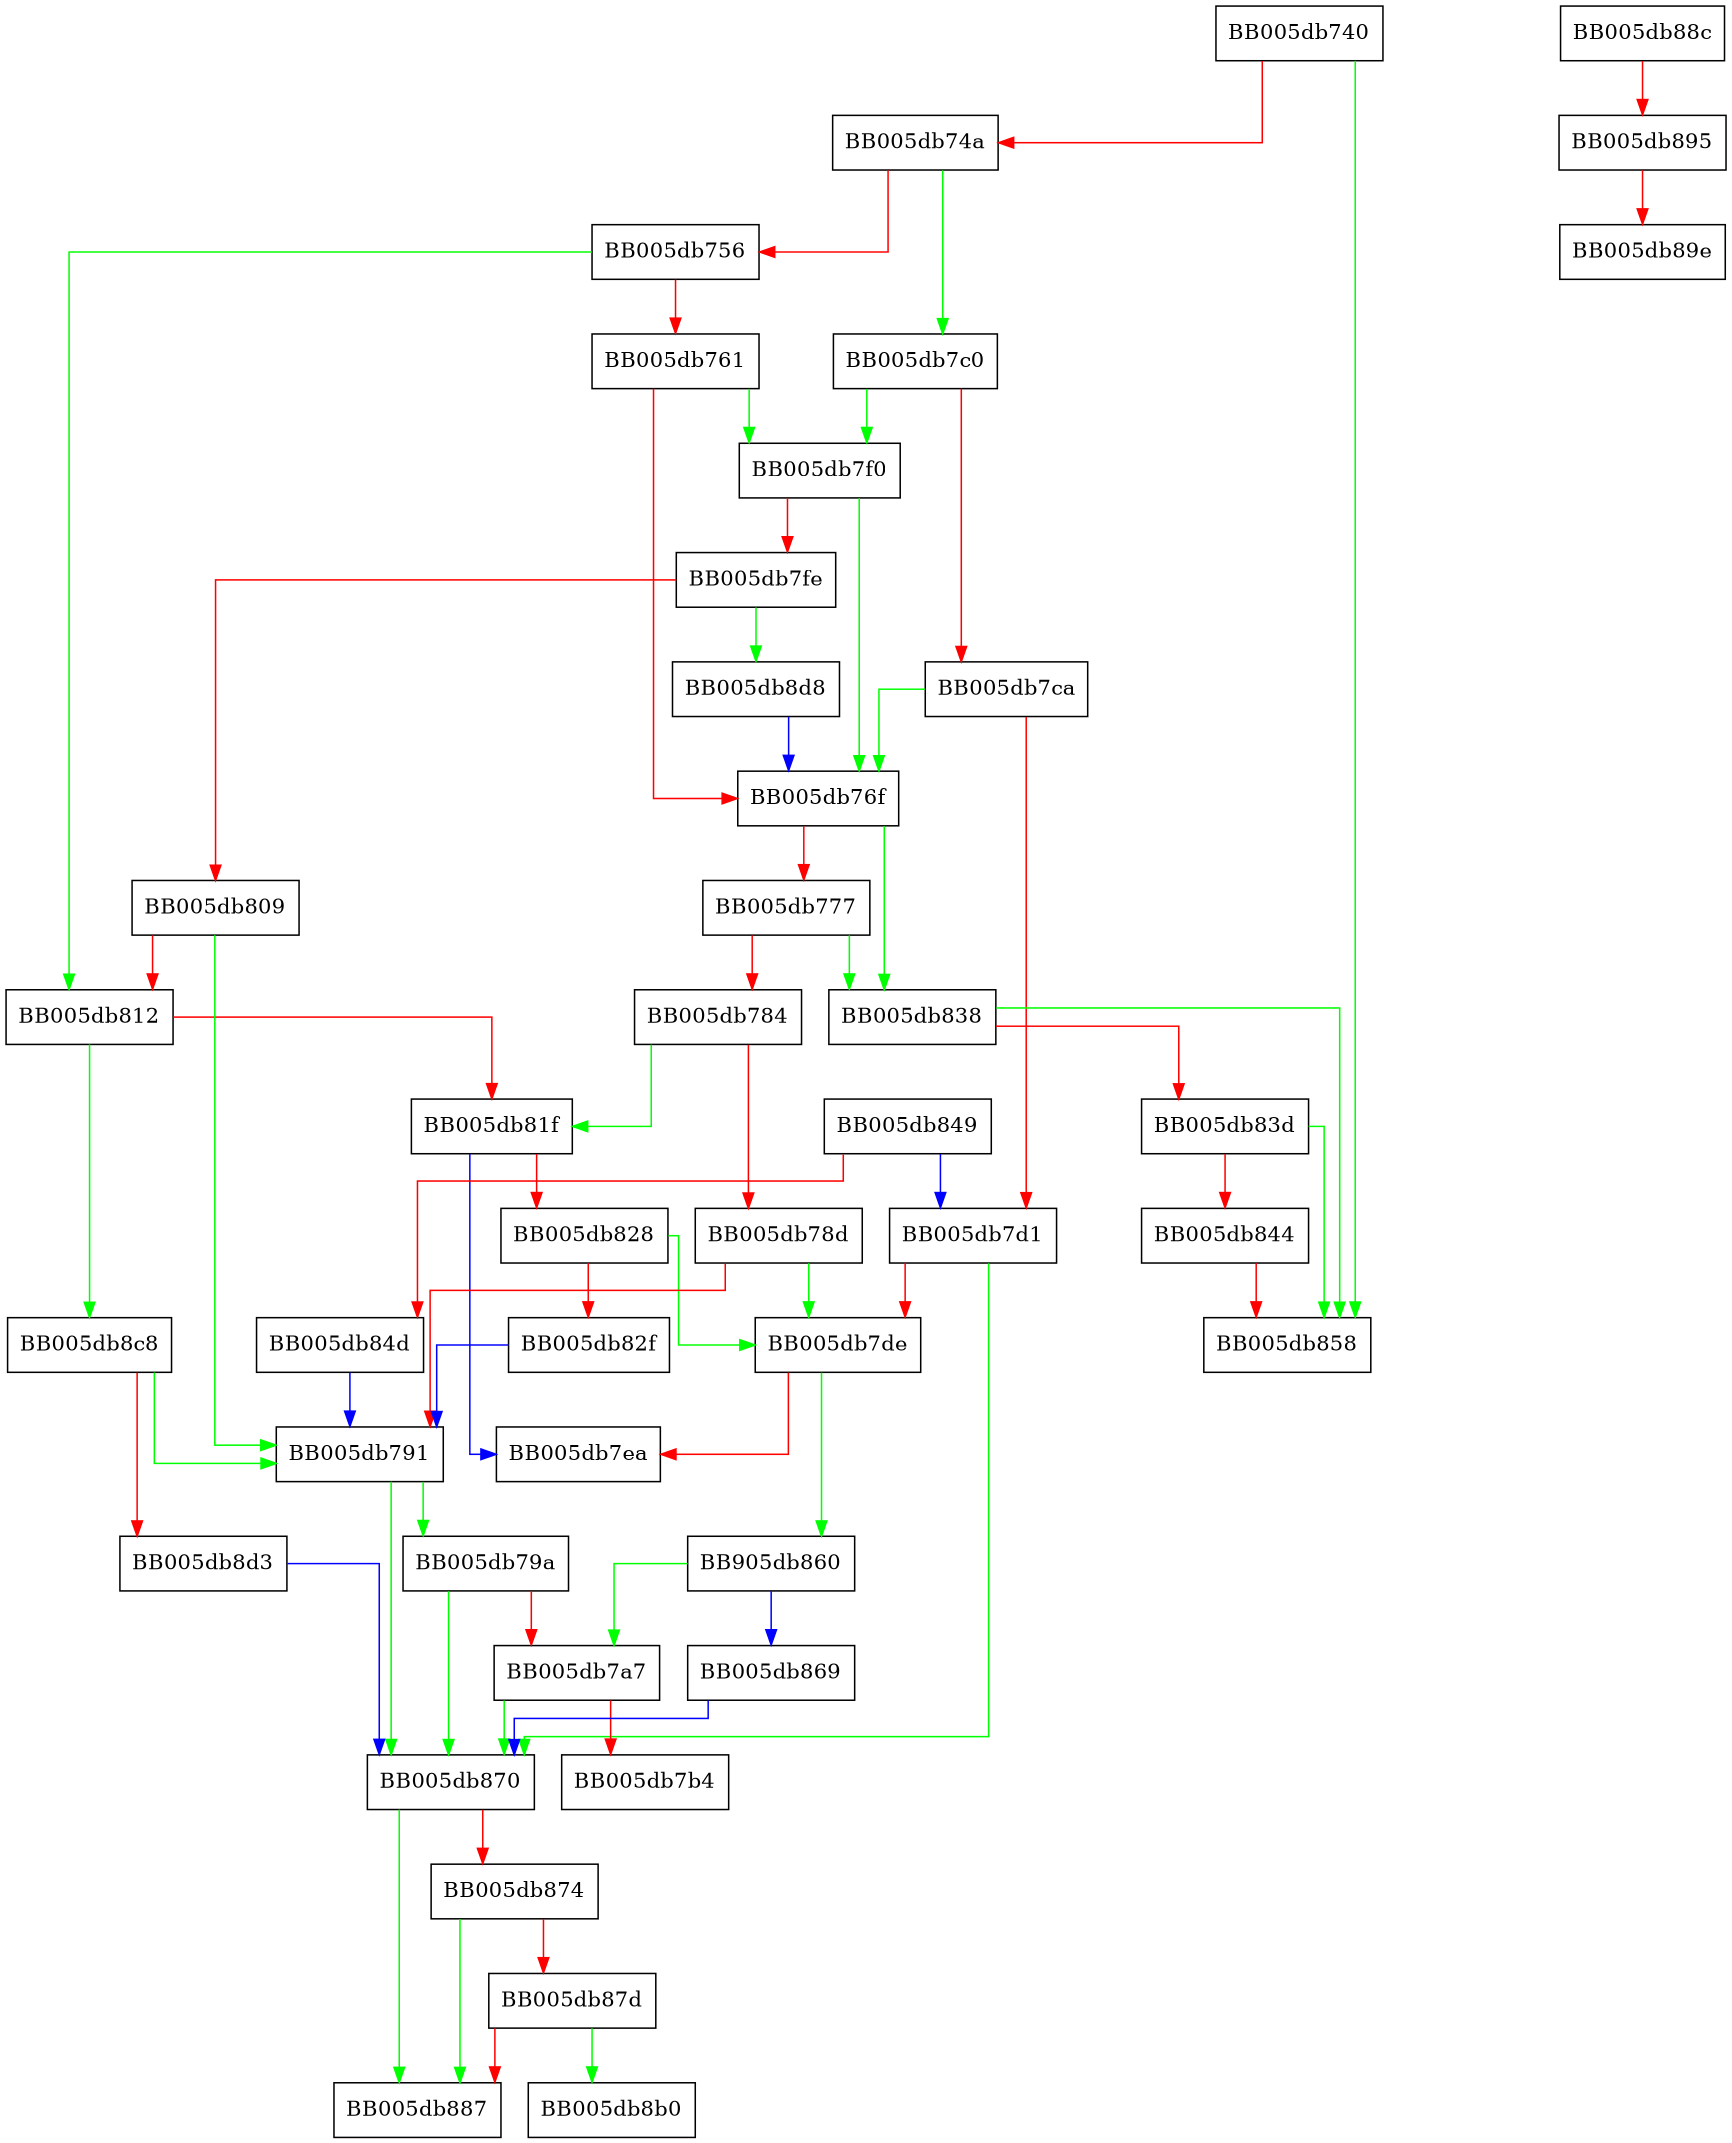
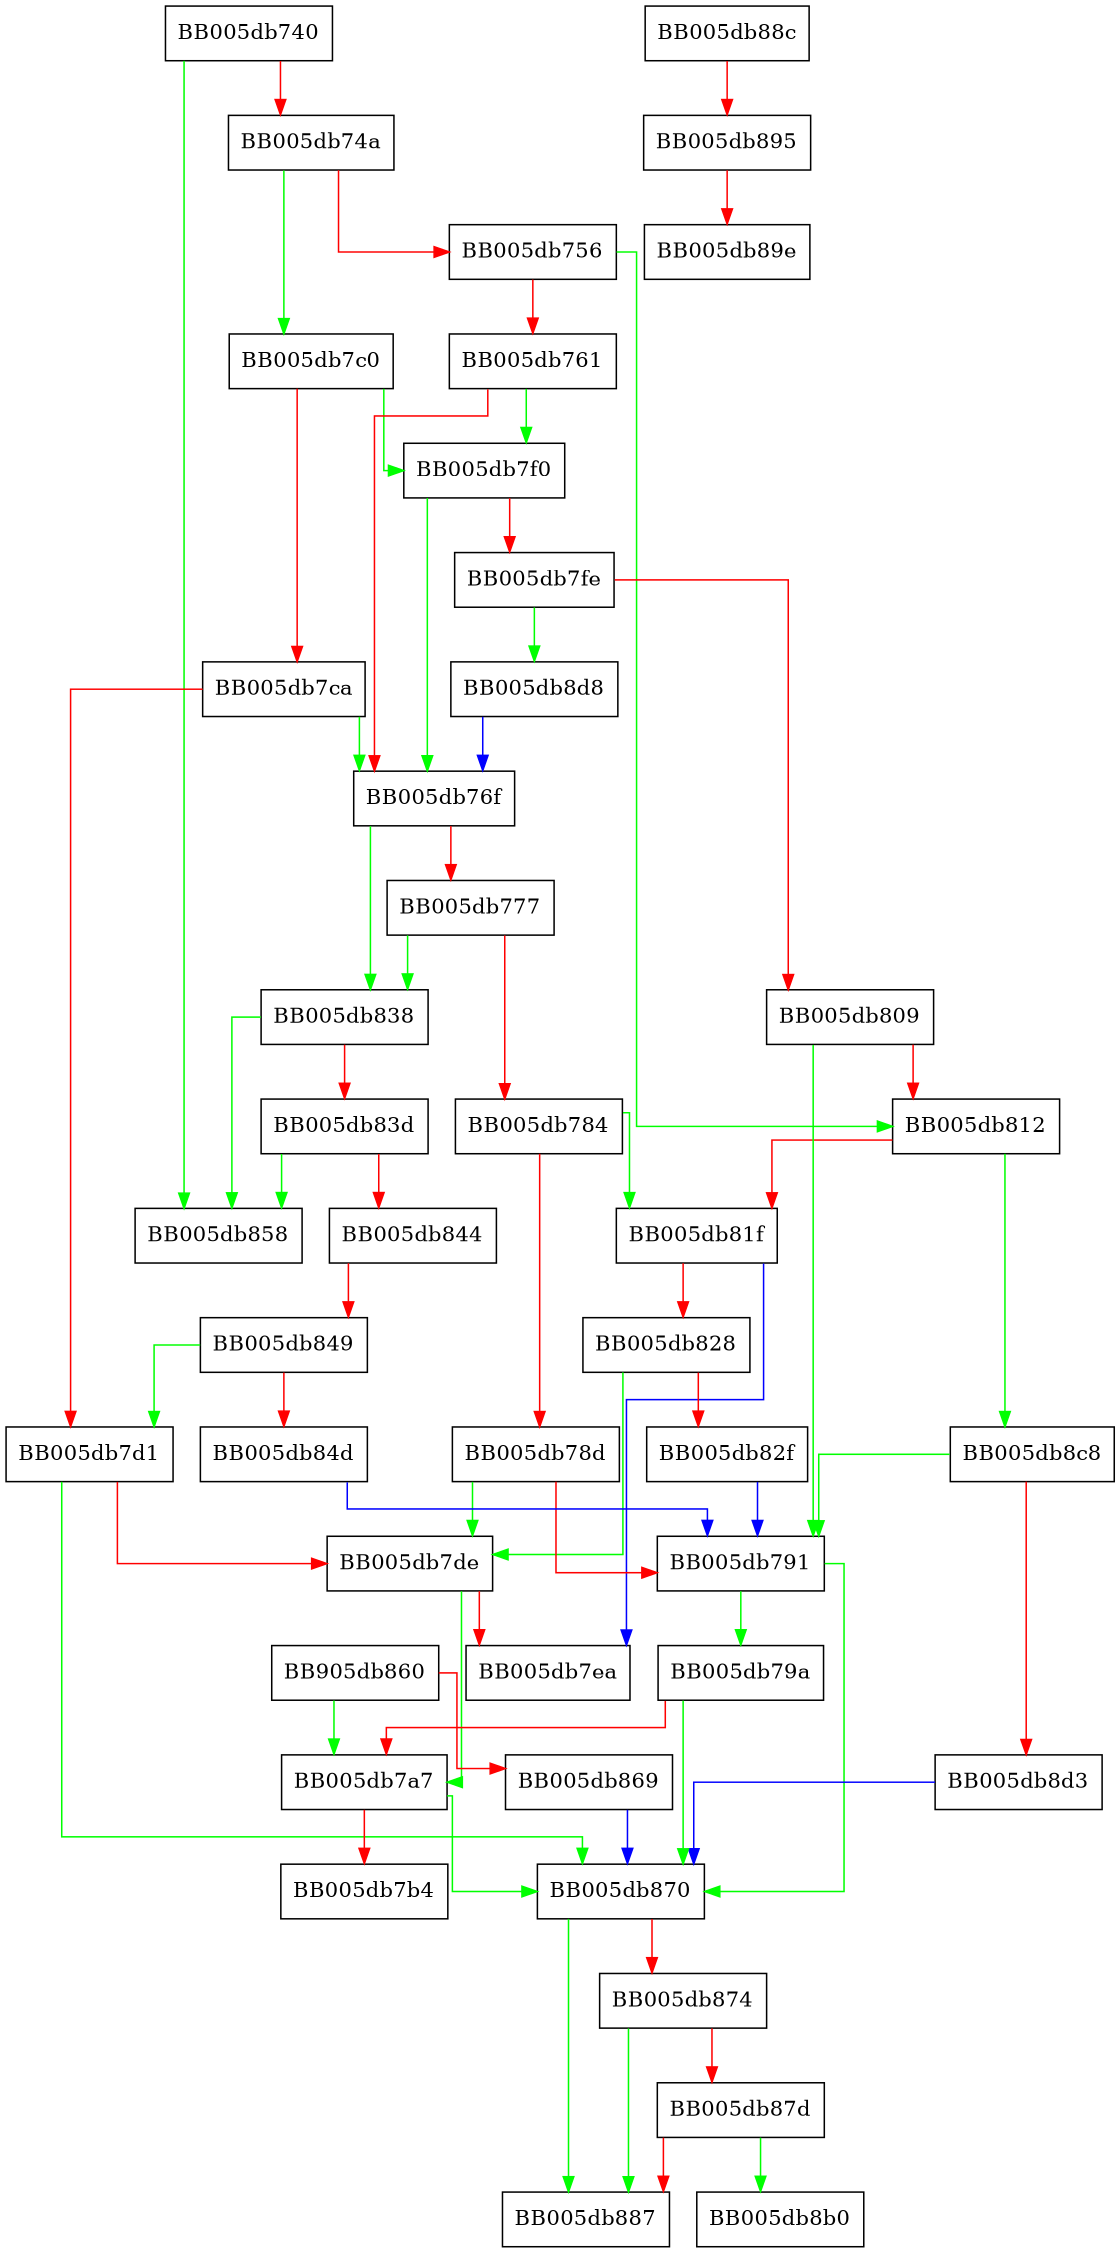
(940, 1173) -> (154, 1355)
(1256, 1283) -> (348, 1283)
(822, 1447) -> (461, 1663)
(771, 1610) -> (457, 1728)
